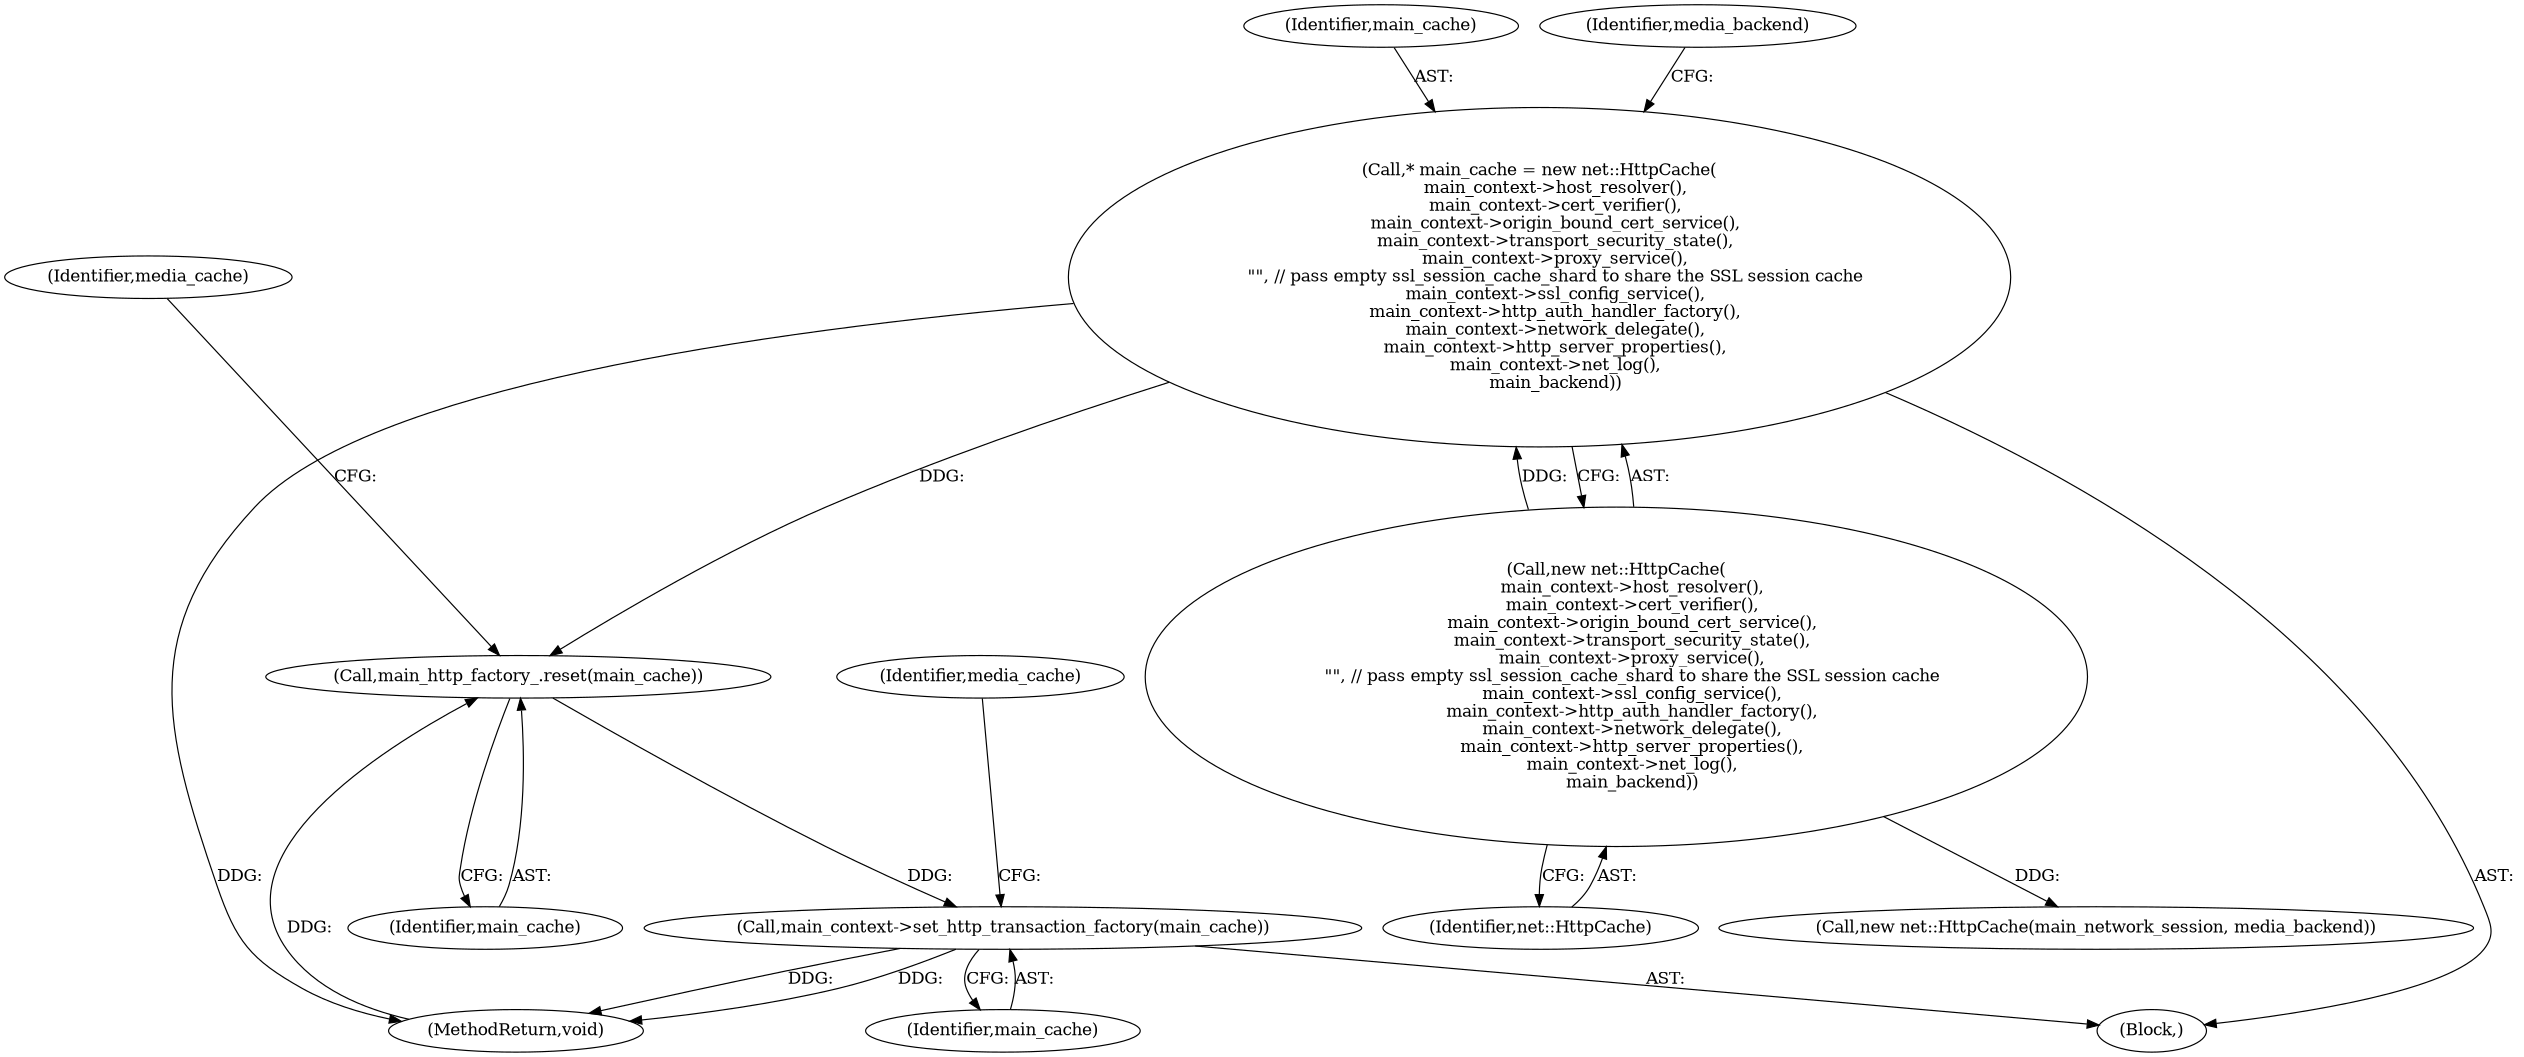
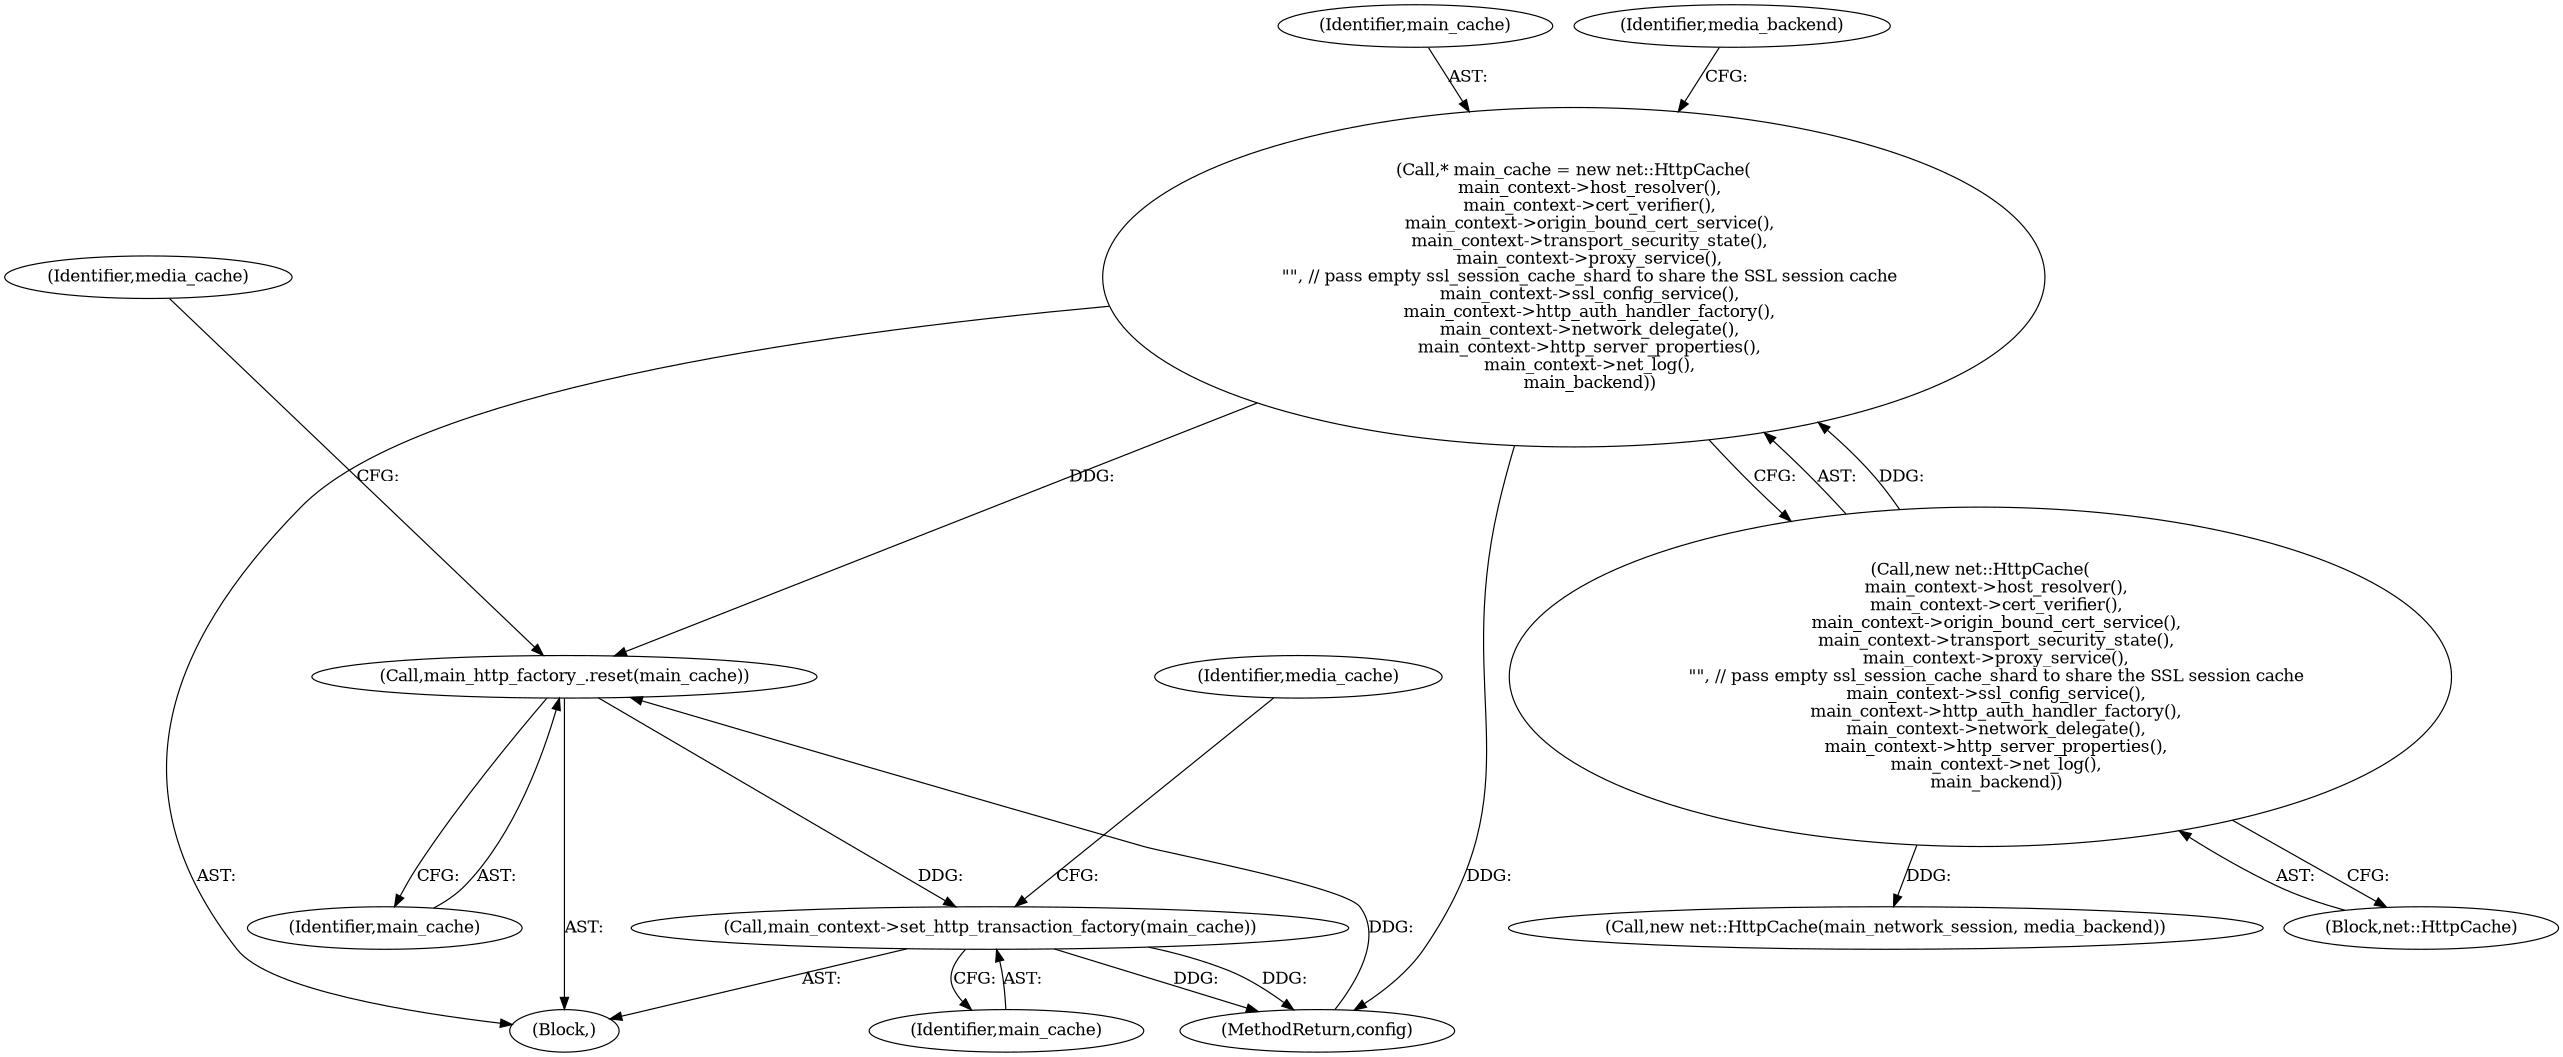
none -> (564, 848)
(1541, 928) -> (2421, 928)
(516, 1031) -> (1317, 1031)
